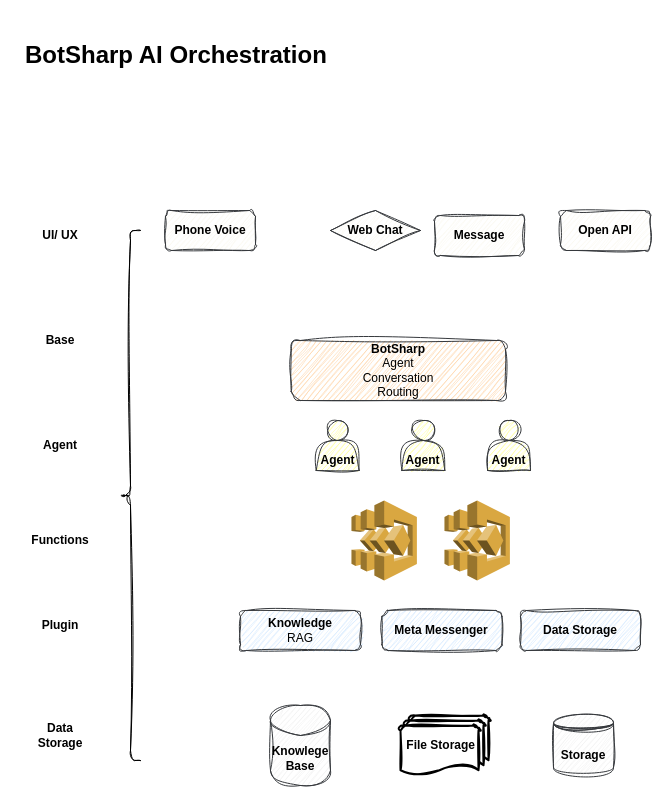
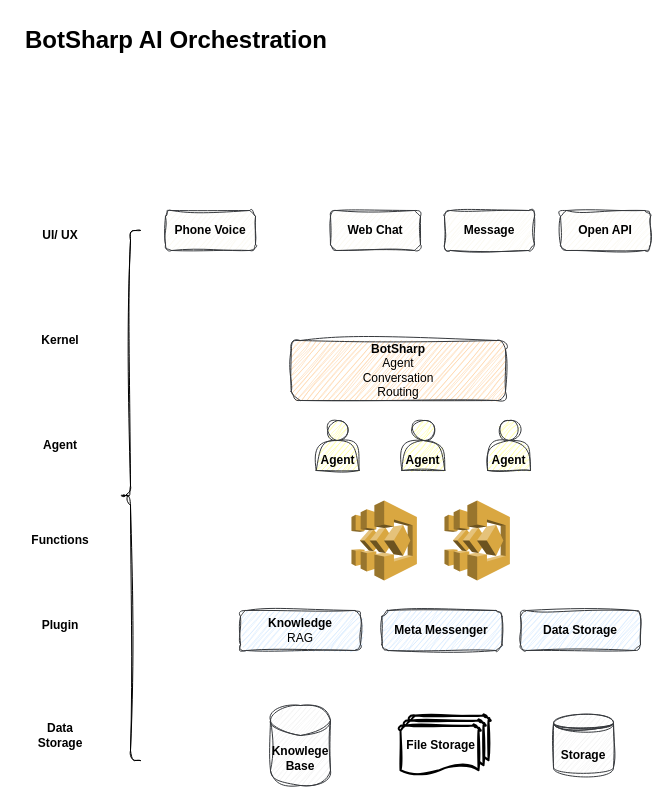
(176, 96) -> (176, 81)
(376, 231) -> (376, 231)
(480, 236) -> (490, 231)
(61, 341) -> (61, 341)
